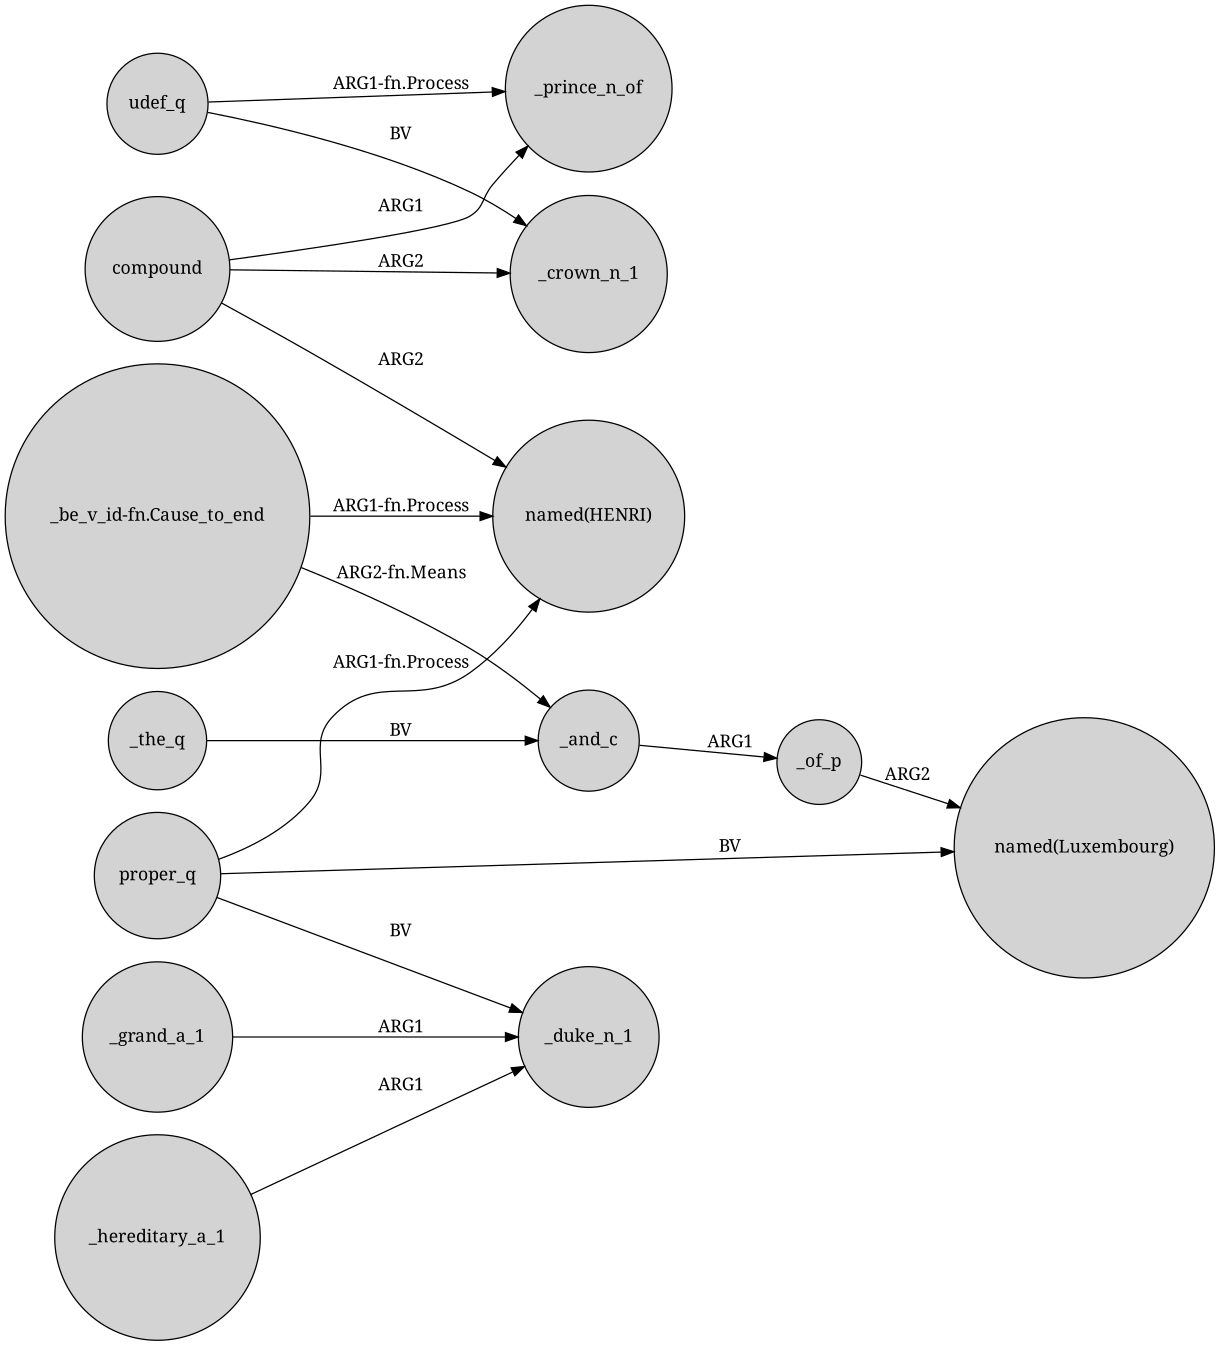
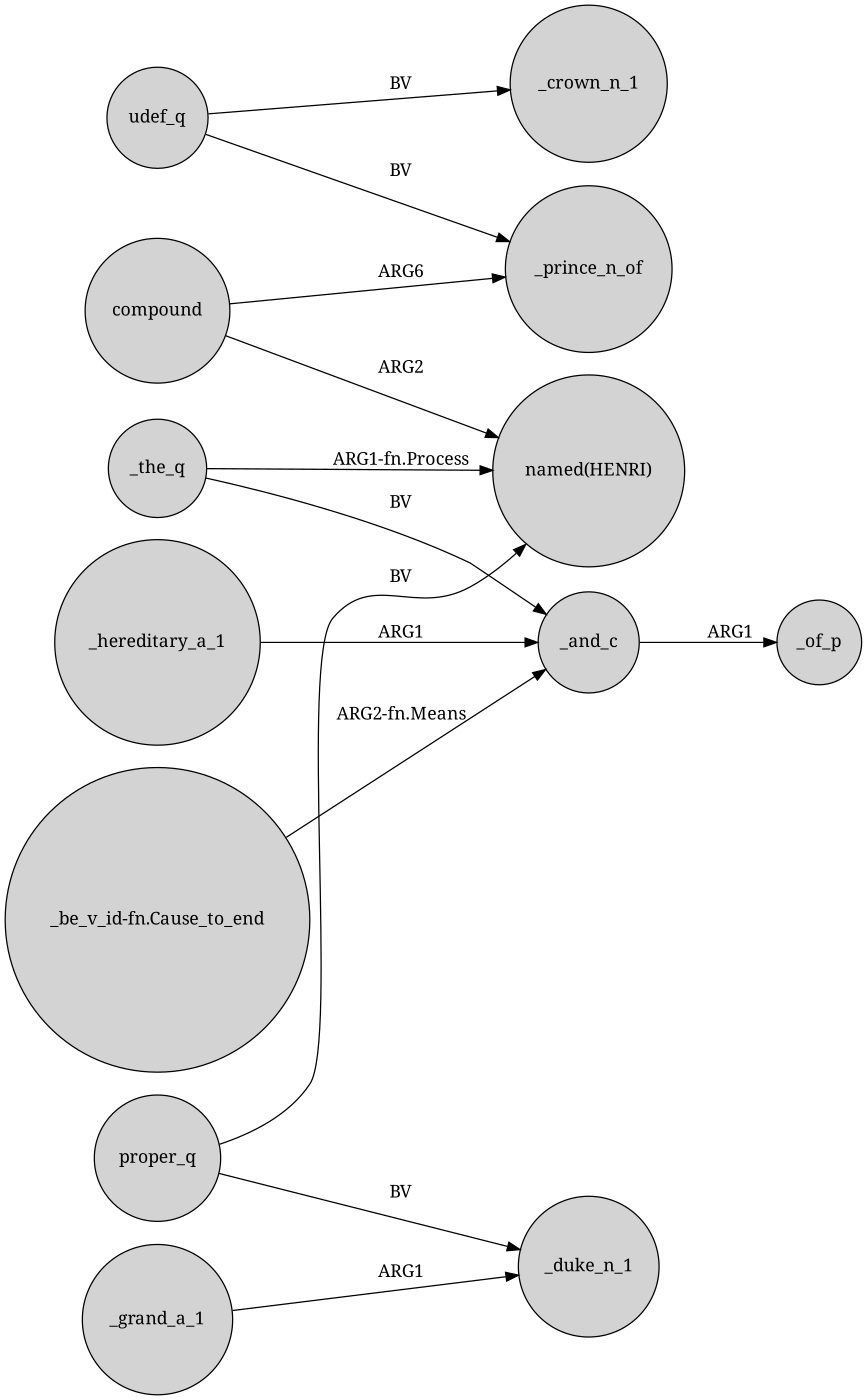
(401, 84) -> (401, 171)
(401, 207) -> (401, 272)
(363, 271) -> none
(395, 516) -> (343, 469)
(401, 663) -> (401, 577)
(1084, 848) -> none
(382, 1133) -> (393, 642)
